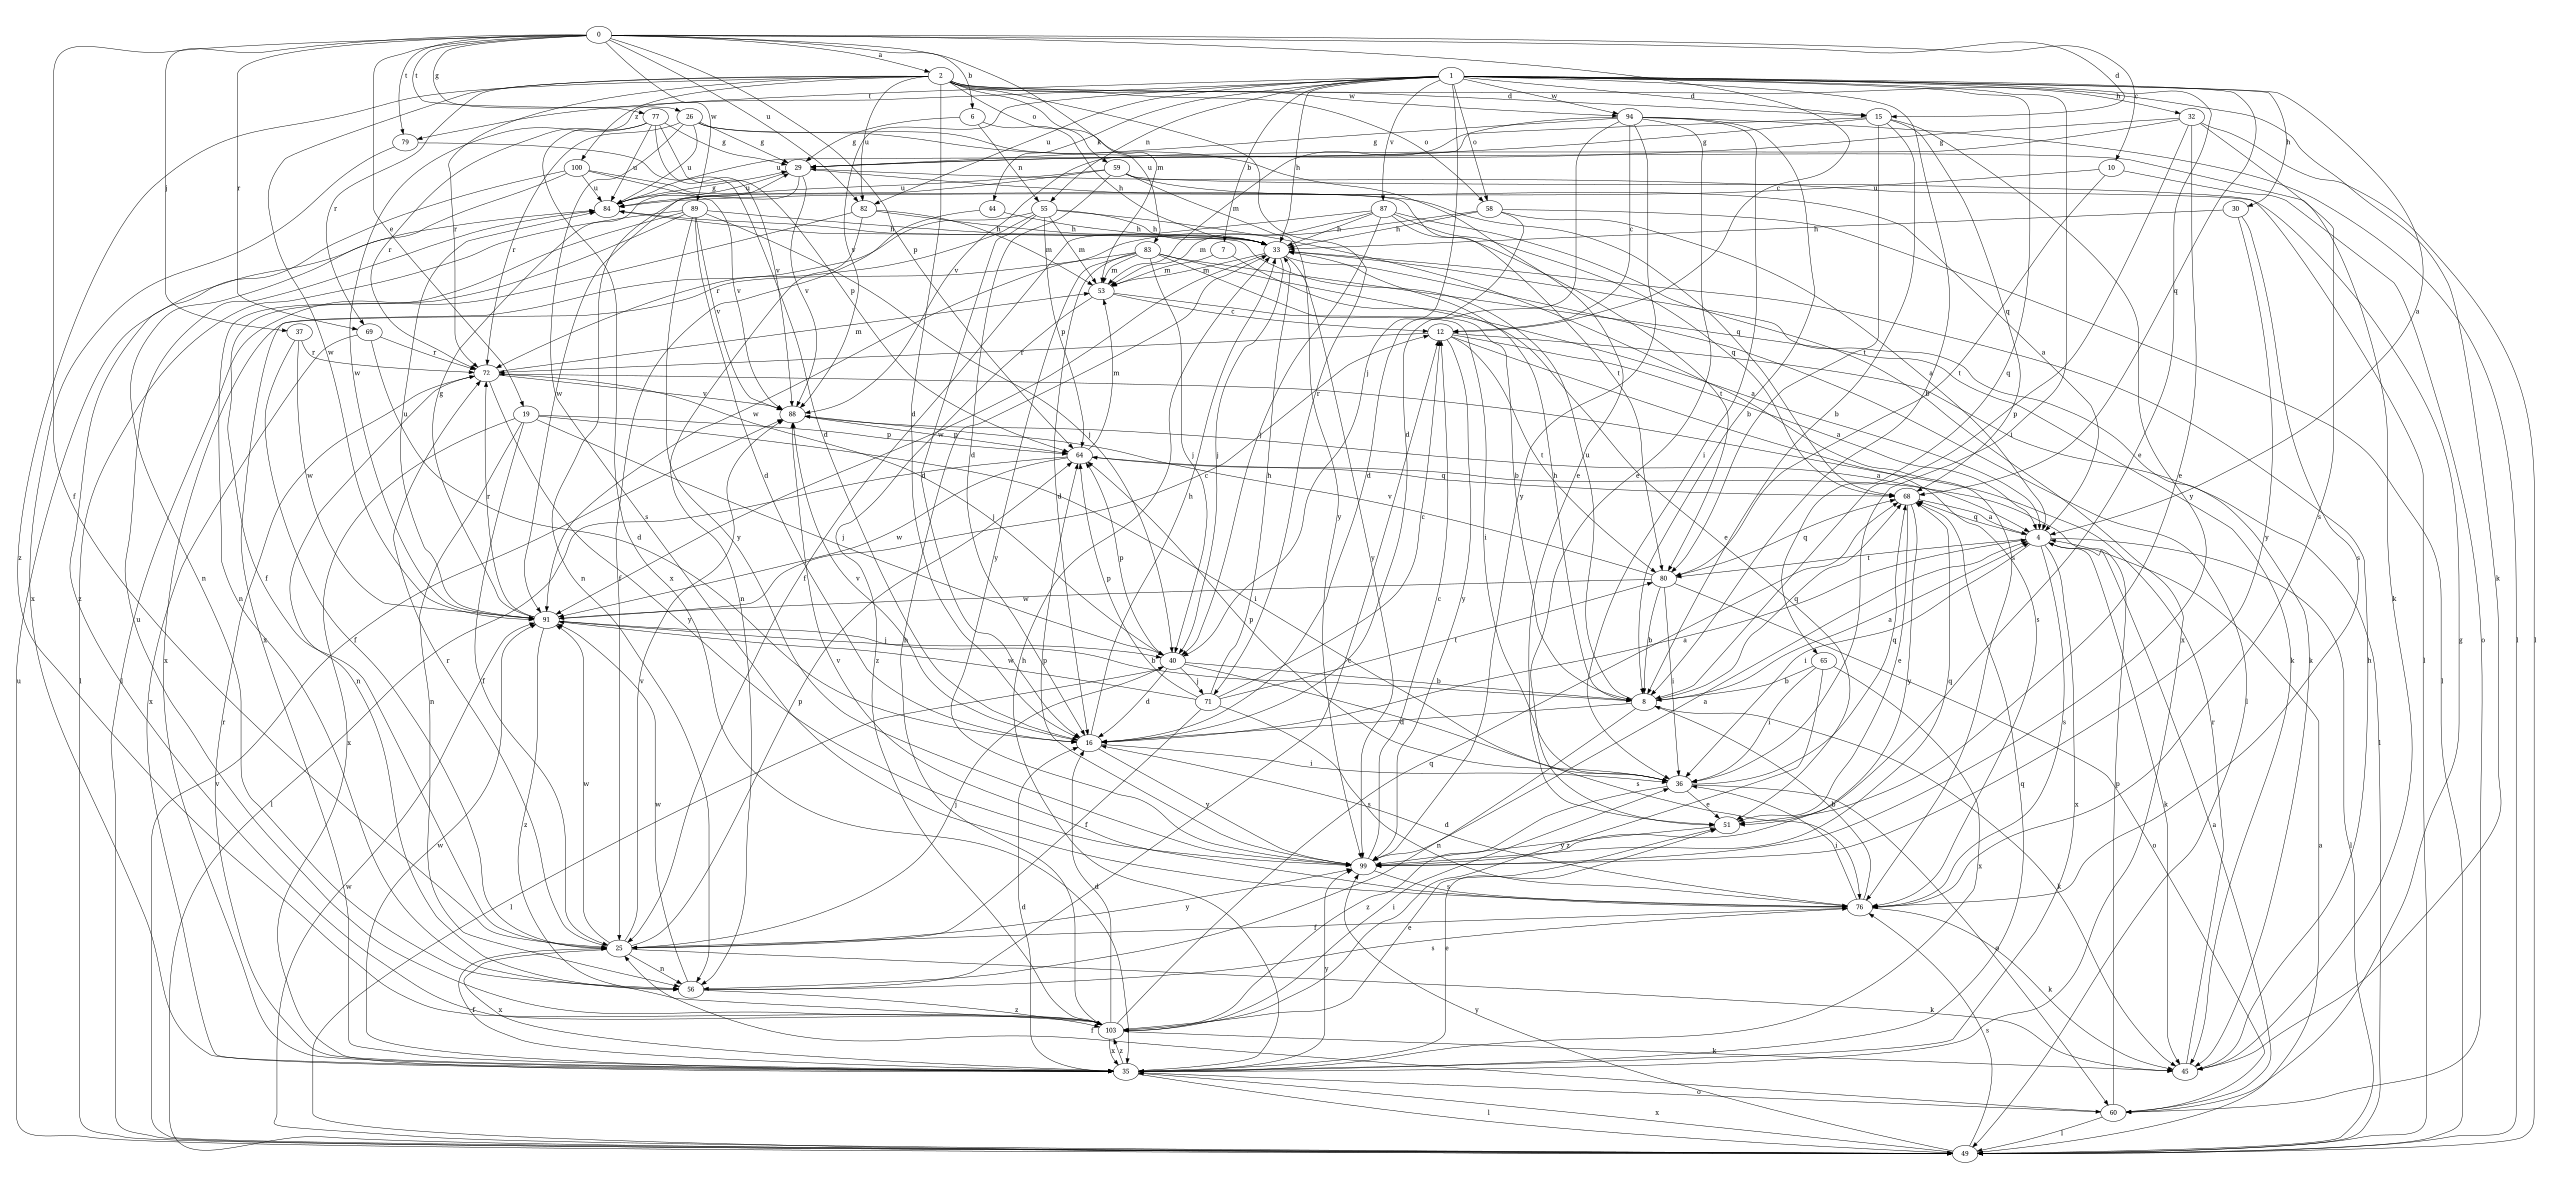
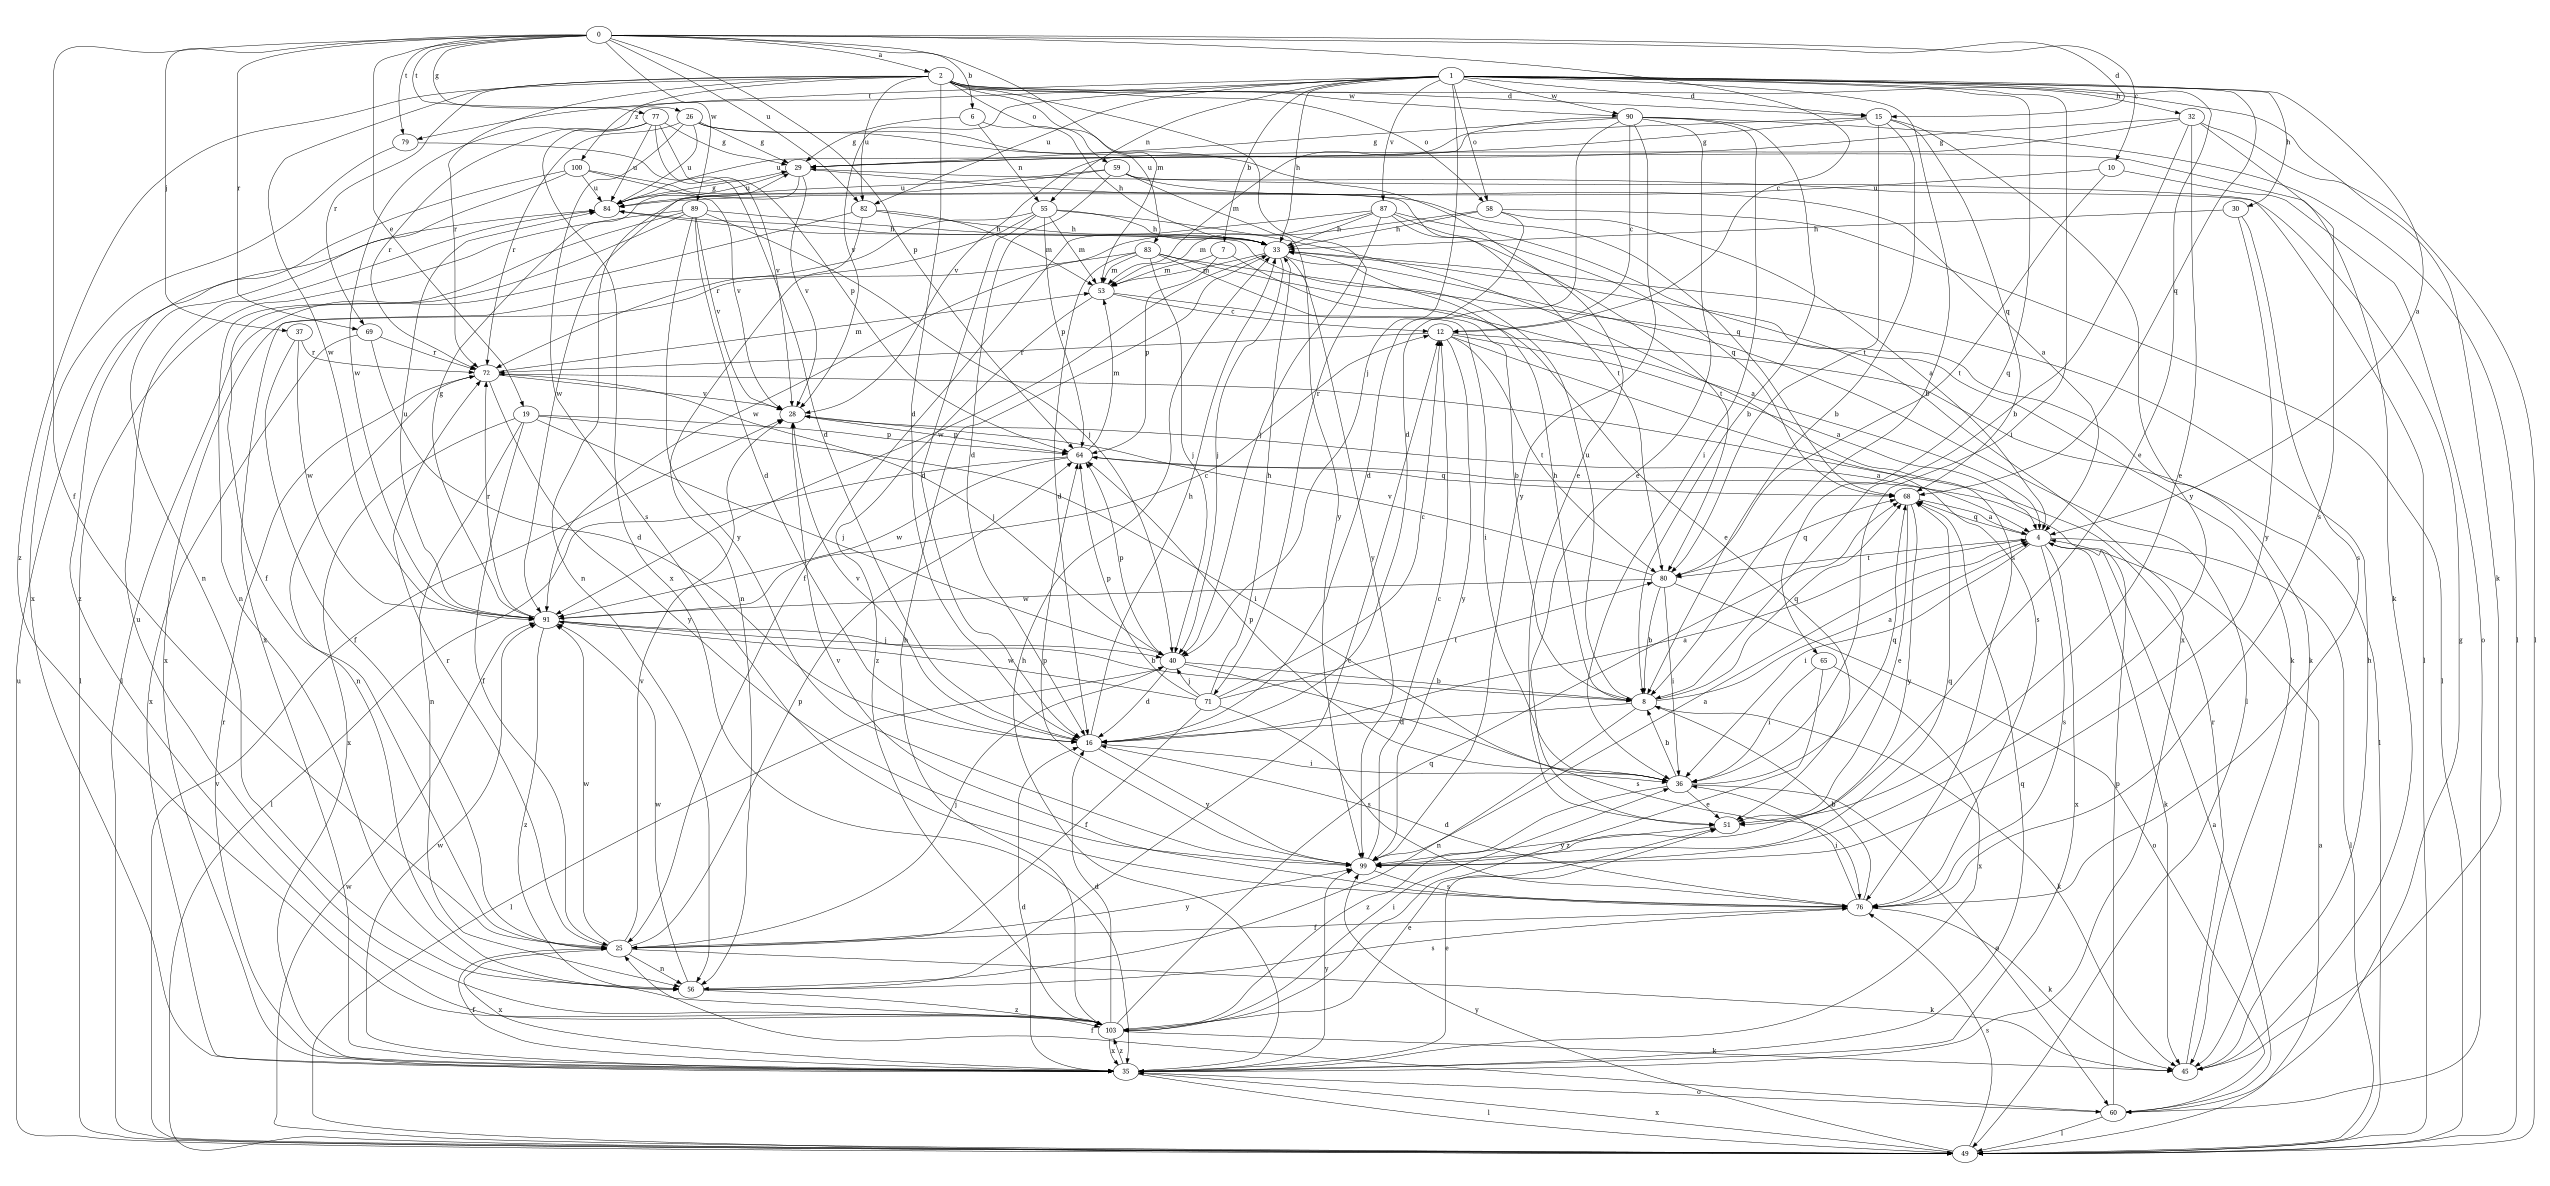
(1630, 117) -> (1630, 117)
(992, 209) -> none
none -> (1145, 349)
(793, 414) -> (793, 414)
(2015, 414) -> (2015, 414)
(964, 673) -> none
(1191, 678) -> (1189, 685)
(1739, 690) -> (1663, 745)
